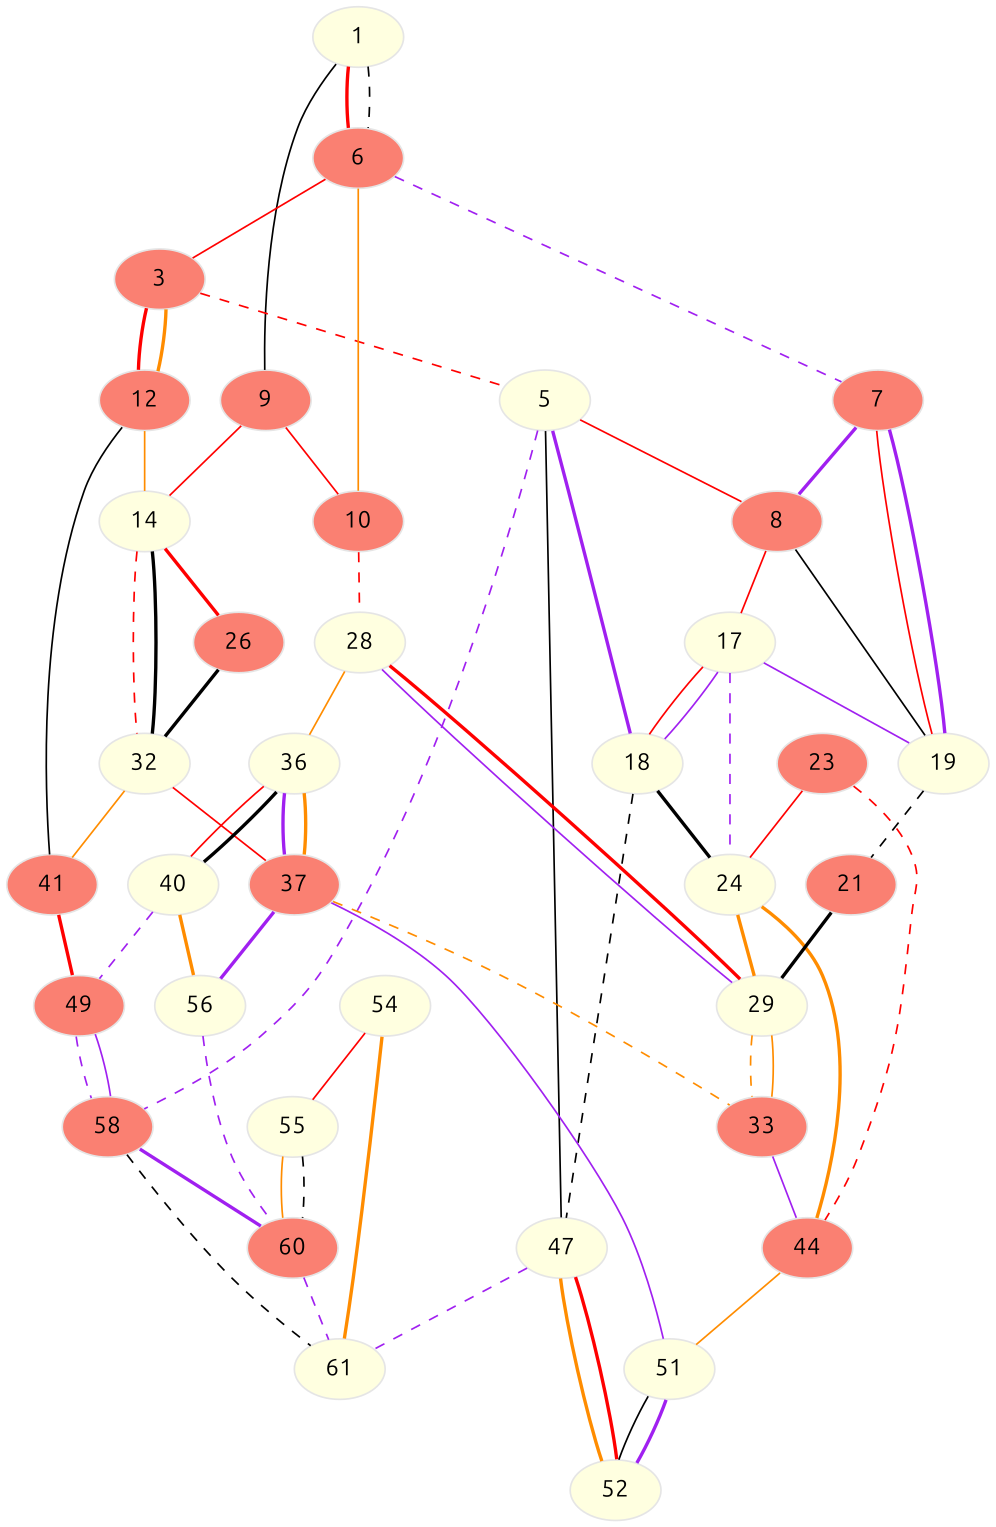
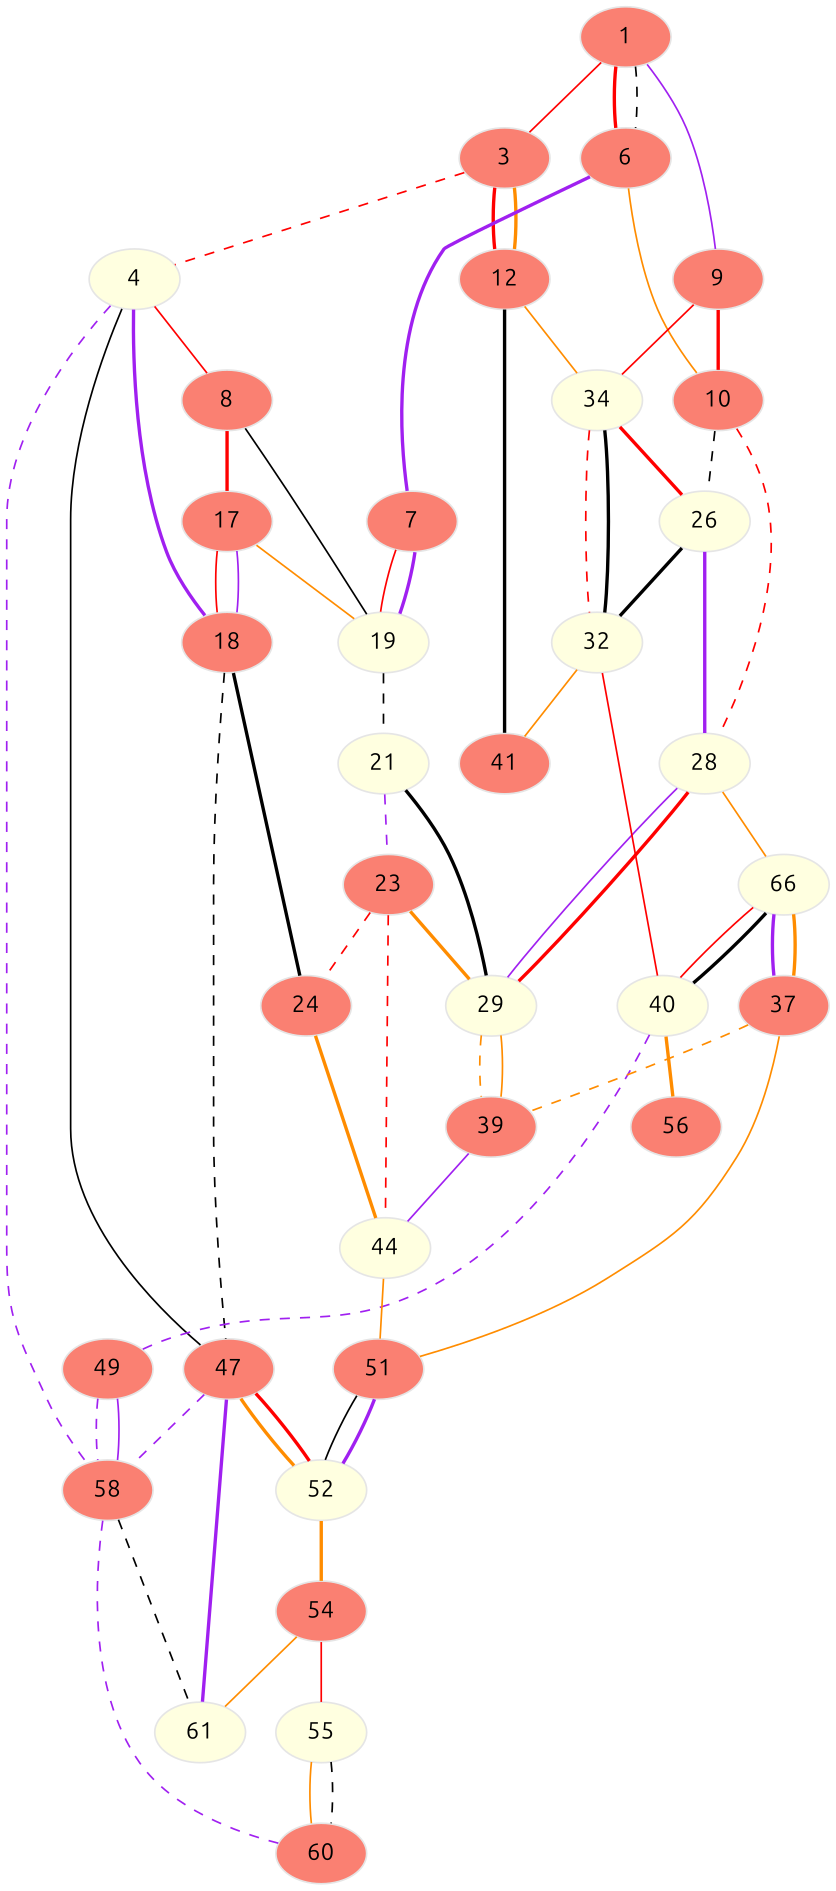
(358, 37) -> (626, 37)
(279, 195) -> (695, 151)
(259, 219) -> (565, 97)
(618, 279) -> (424, 287)
(545, 400) -> (135, 279)
(312, 461) -> (718, 340)
none -> (711, 461)
(827, 461) -> none
(145, 521) -> (597, 400)
(753, 582) -> (227, 461)
(53, 634) -> (505, 521)
none -> (705, 642)
(239, 643) -> (705, 521)
(730, 643) -> (227, 521)
(836, 703) -> (305, 582)
(294, 764) -> (784, 885)
(637, 764) -> (227, 643)
(730, 764) -> none
(212, 819) -> (629, 817)
none -> (386, 824)
(776, 824) -> (347, 945)
(730, 885) -> (306, 1006)
(851, 885) -> (383, 764)
(66, 945) -> none
(247, 945) -> none
(746, 945) -> (440, 945)
(200, 1006) -> (676, 1127)
(385, 1006) -> (321, 1611)
(539, 1088) -> (651, 1250)
(762, 1127) -> (491, 1127)
(223, 1134) -> none
(200, 1188) -> (119, 1724)
(365, 1188) -> (261, 1672)
(562, 1248) -> (229, 1369)
(807, 1248) -> (385, 1248)
(316, 1309) -> none
(451, 1309) -> (214, 1551)
(669, 1369) -> (378, 1369)
none -> (168, 1429)
none -> (321, 1551)
